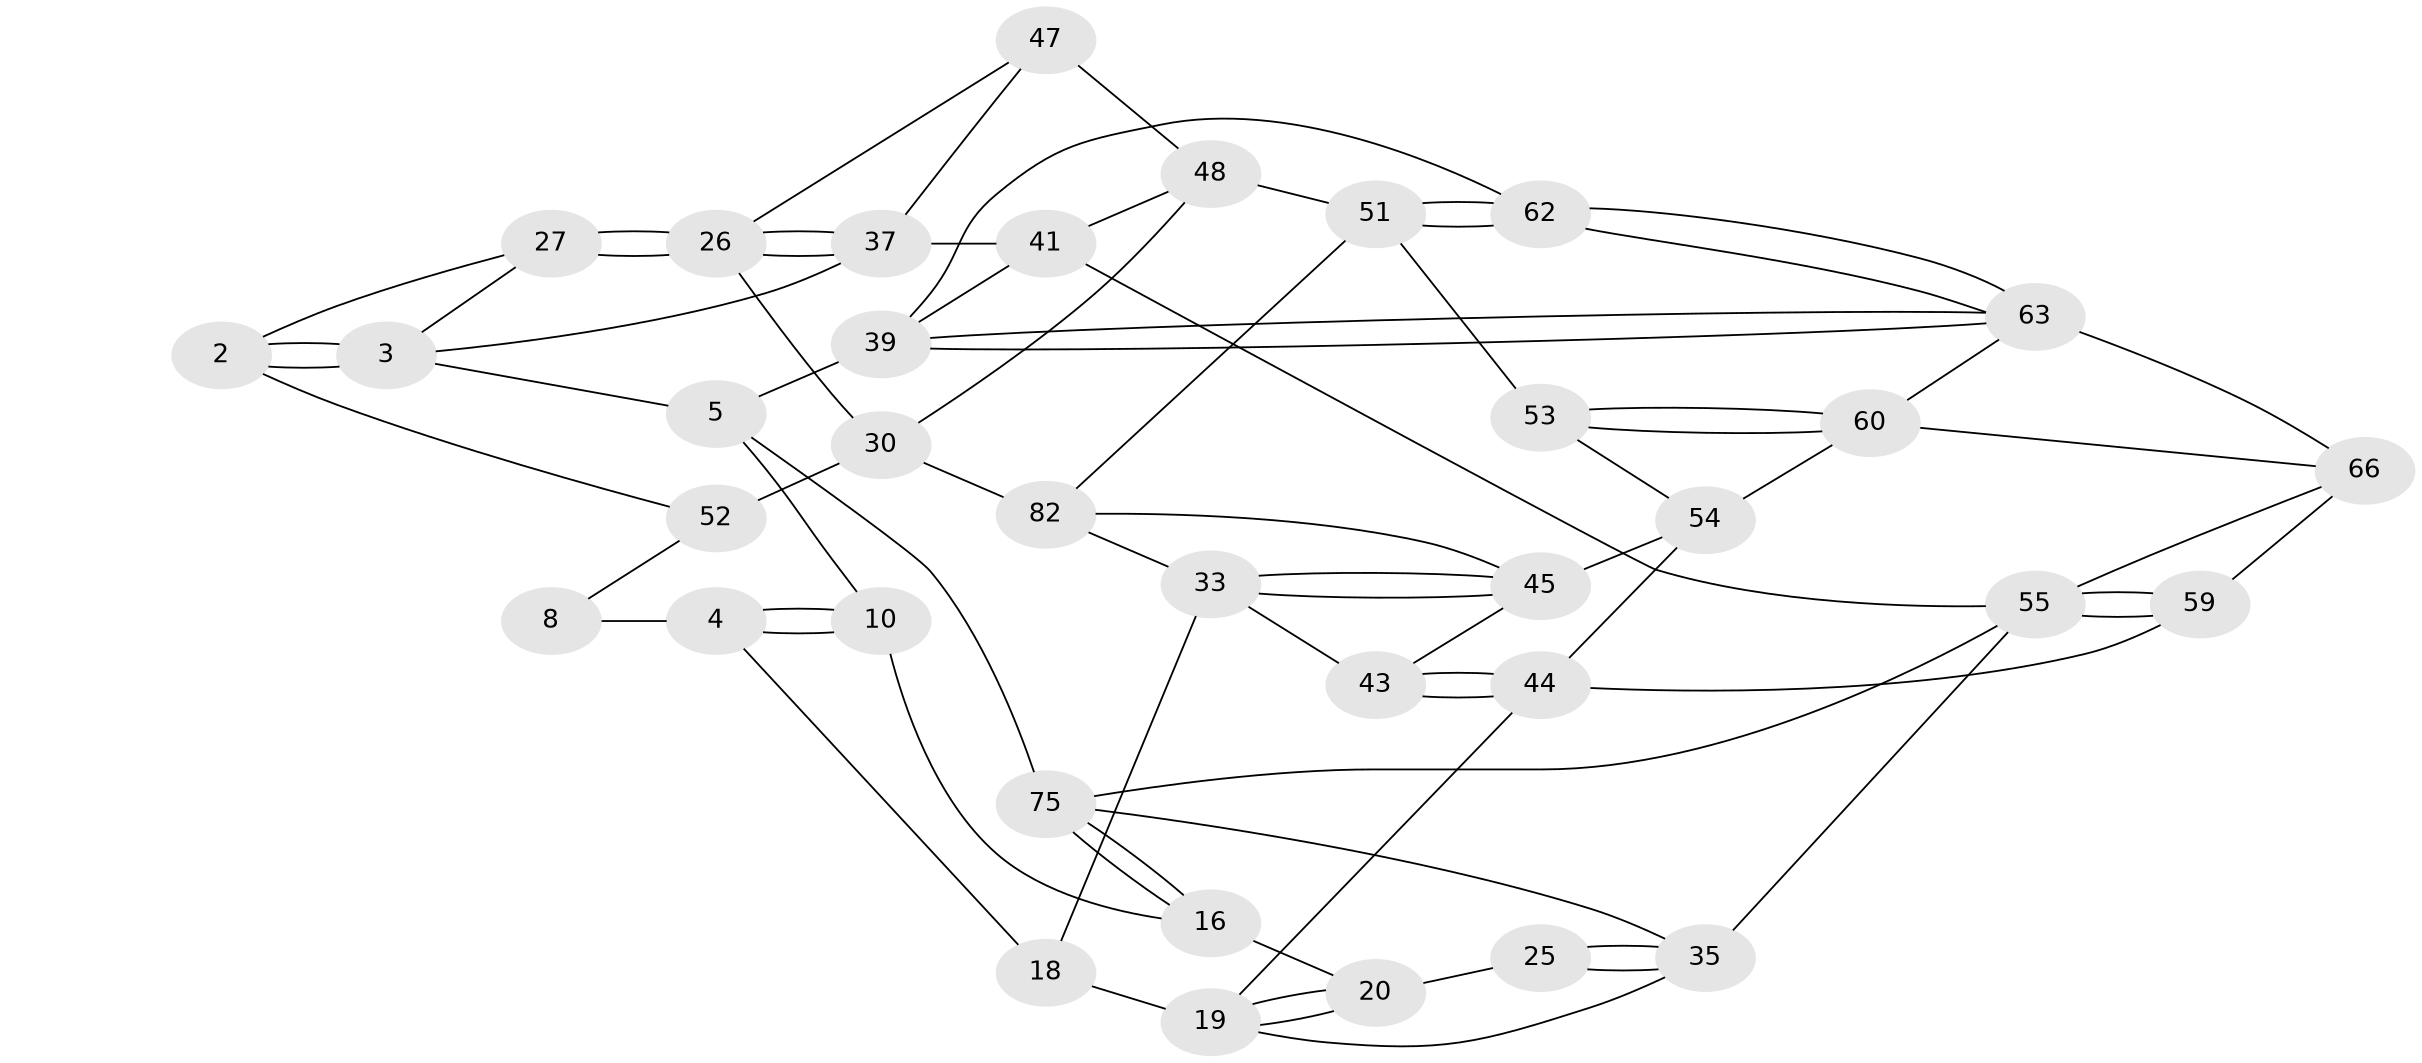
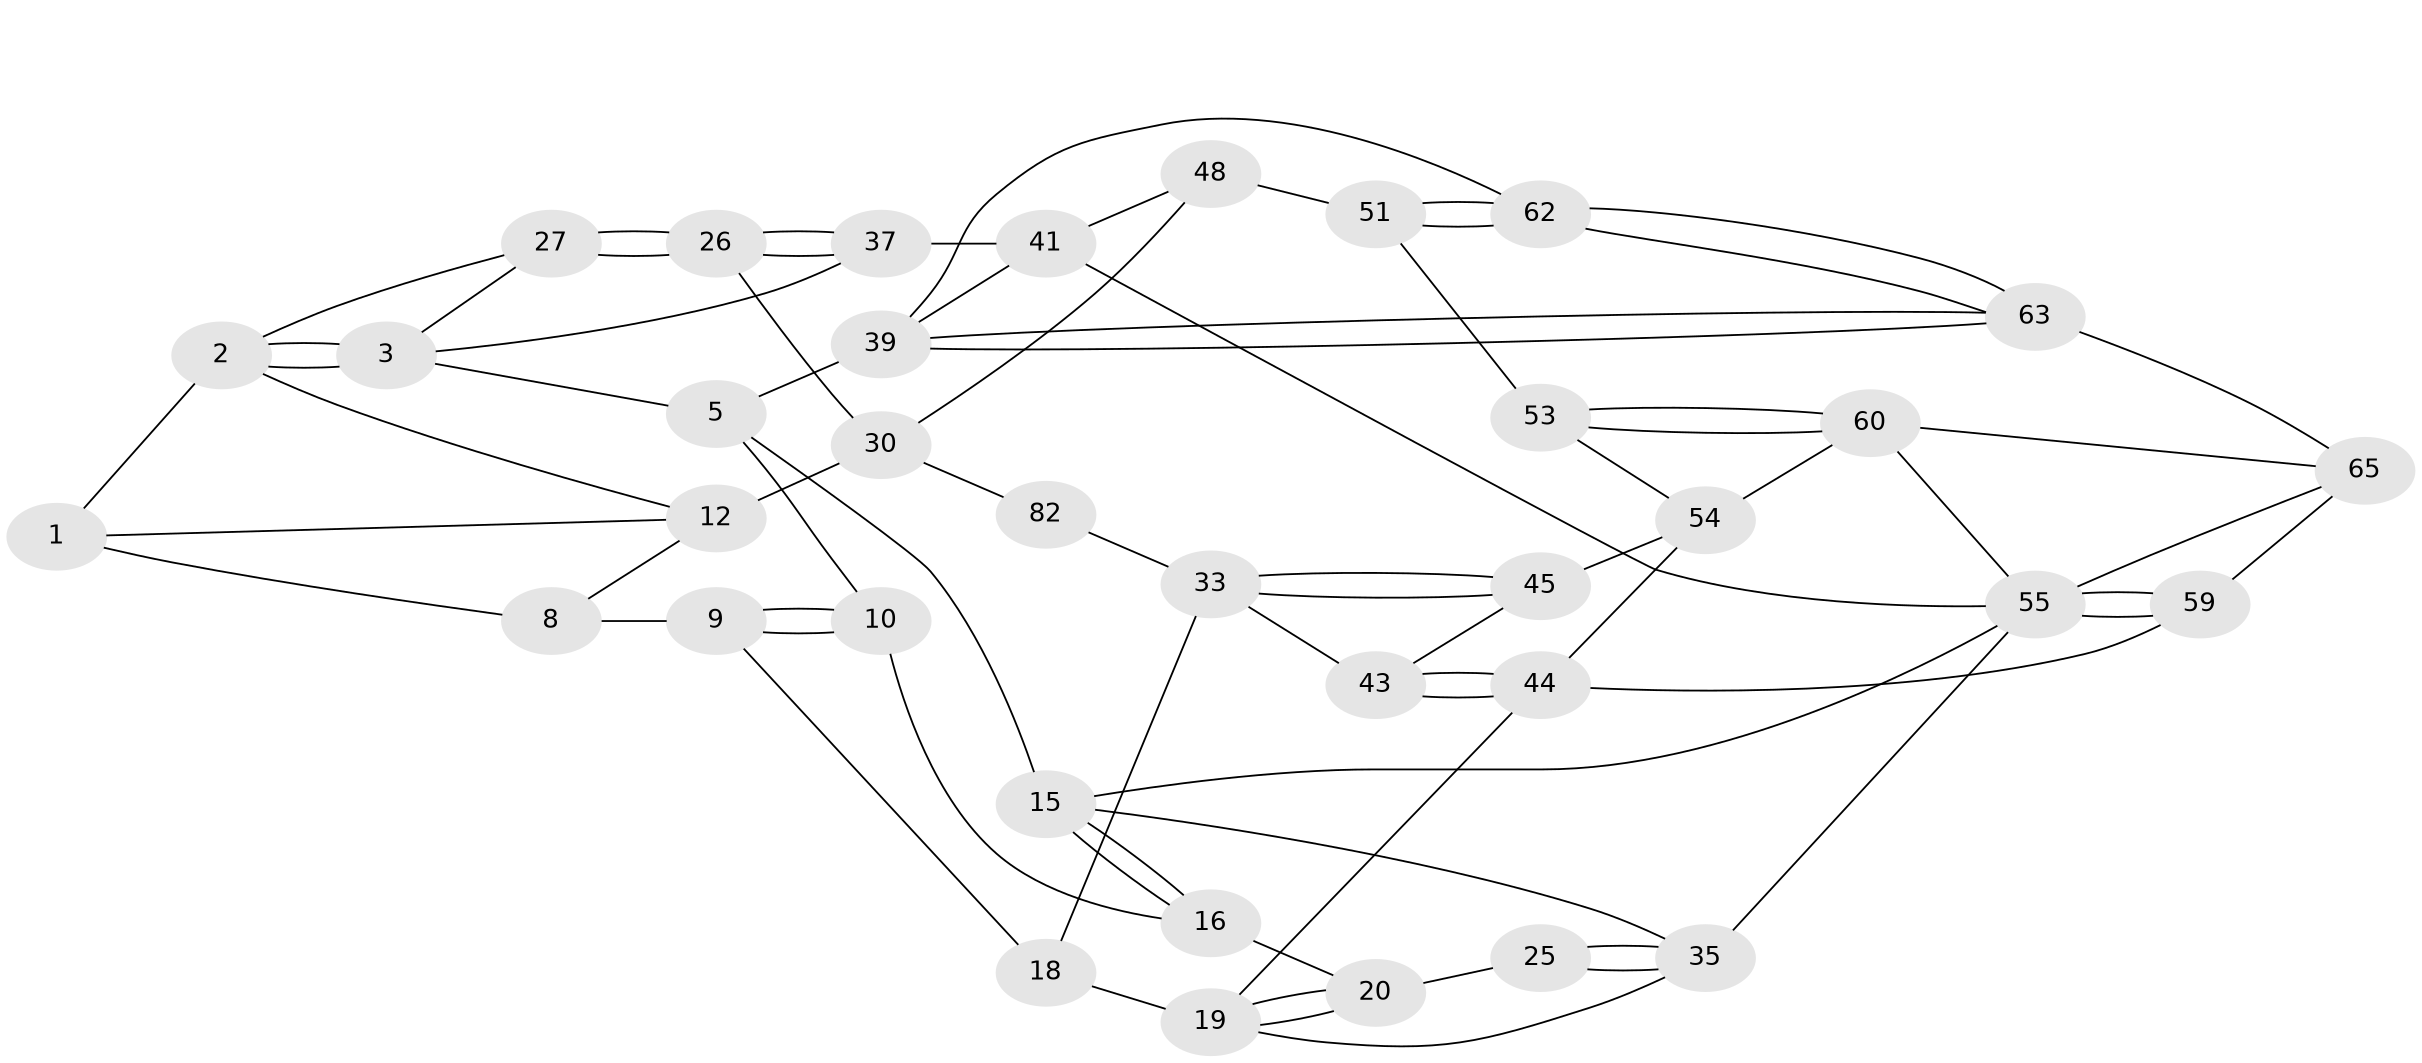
(1046, 40) -> none
(1211, 365) -> none
(1953, 370) -> (1953, 514)
(2365, 471) -> (2365, 471)
(716, 518) -> (716, 518)
(1300, 523) -> none
none -> (57, 537)
(716, 621) -> (716, 621)
(1046, 804) -> (1046, 804)
